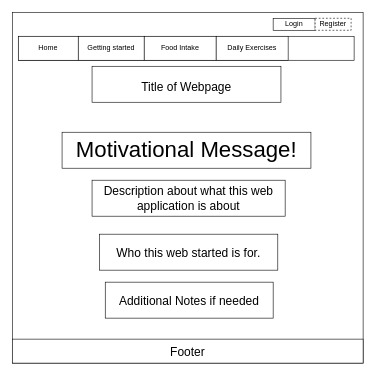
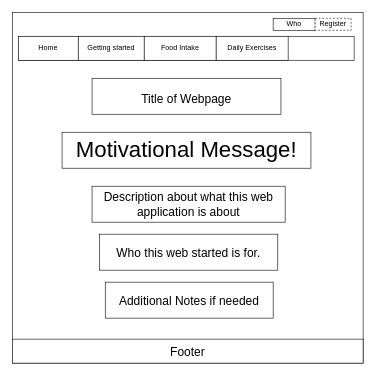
(294, 24) -> (294, 24)
(187, 84) -> (187, 96)
(189, 198) -> (189, 204)
